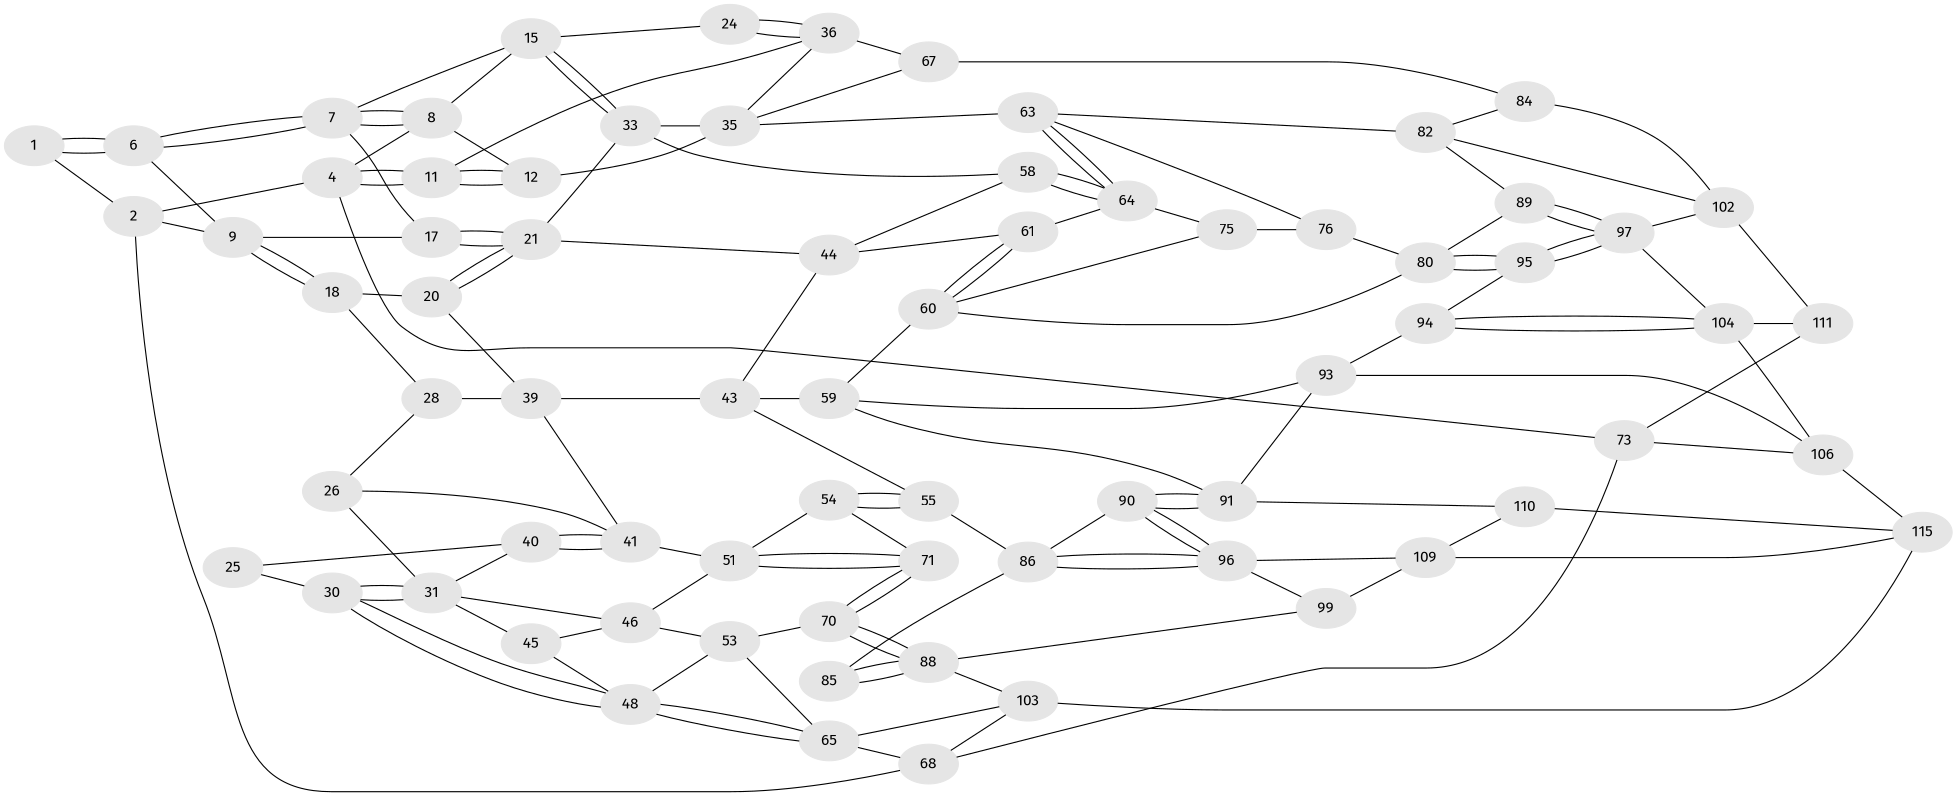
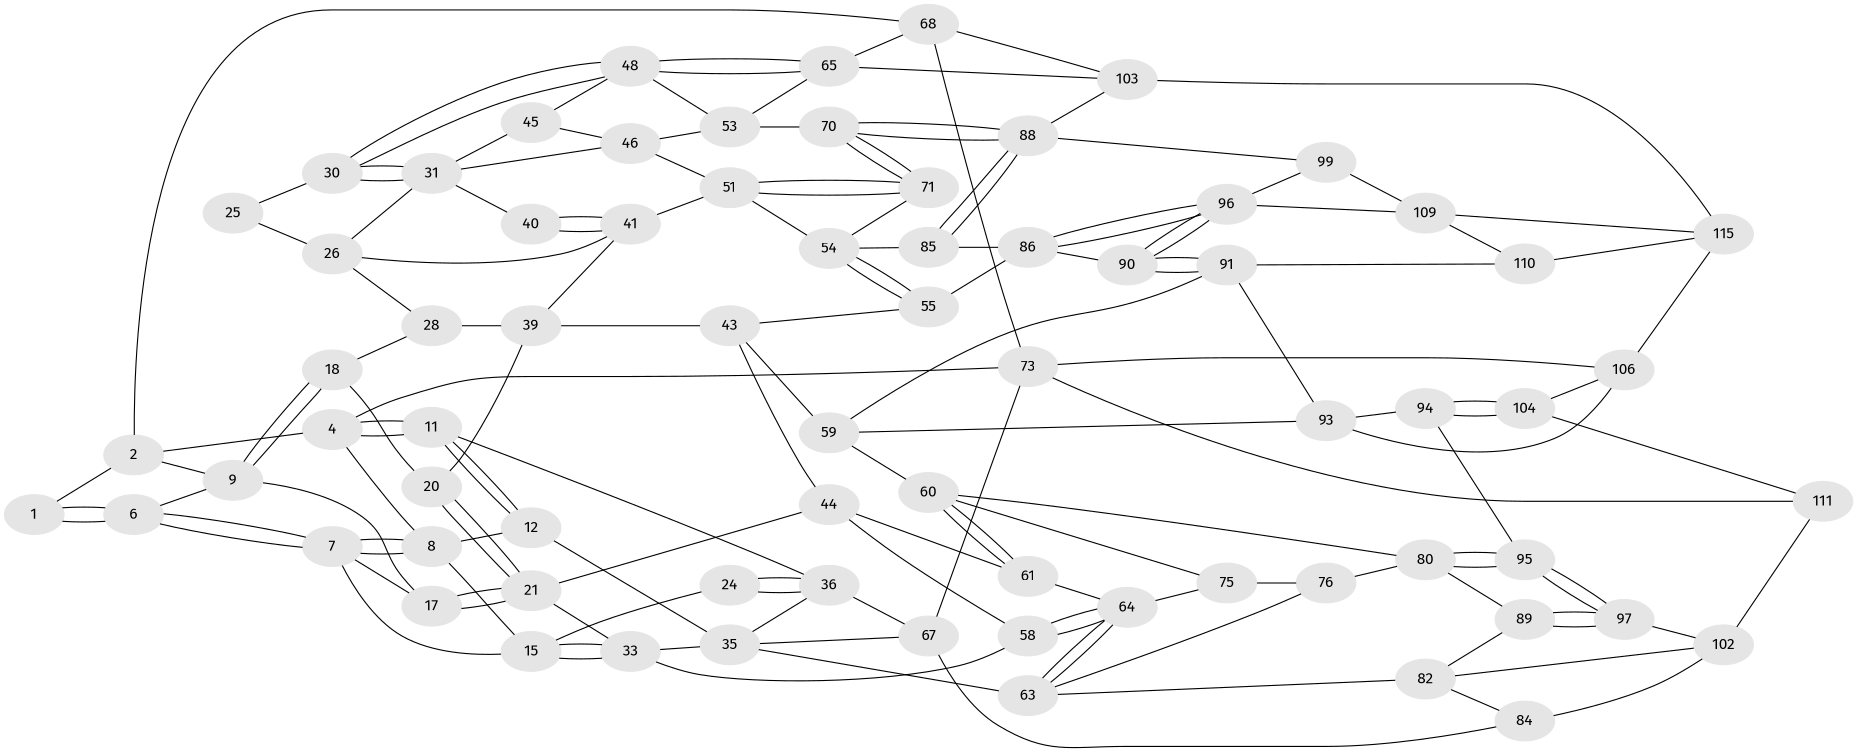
none -> (879, 248)
(1674, 278) -> none
none -> (982, 490)
(382, 555) -> (283, 234)
